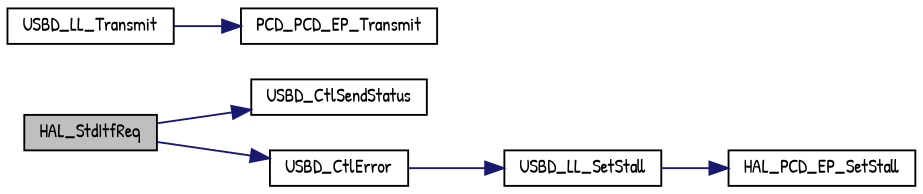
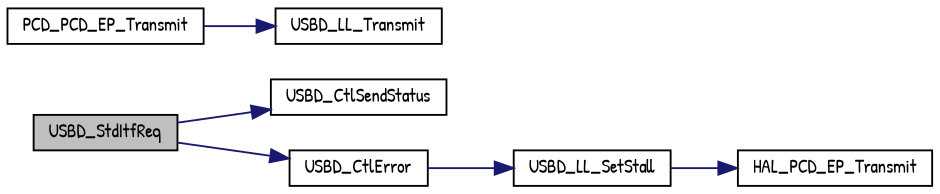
(198, 26) -> (230, 26)
(91, 133) -> (106, 133)
(822, 168) -> (835, 168)
